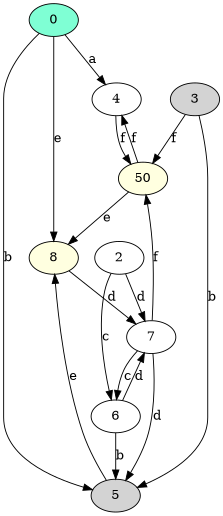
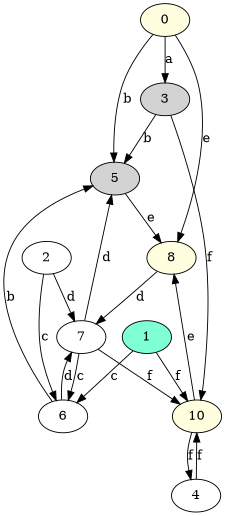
(54, 20) -> (165, 20)
(82, 56) -> (165, 55)
(143, 179) -> (197, 416)
none -> (147, 337)
